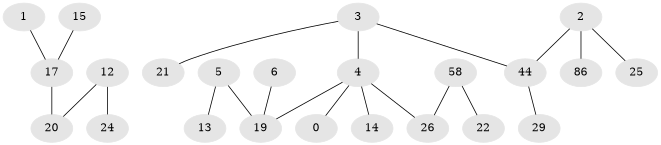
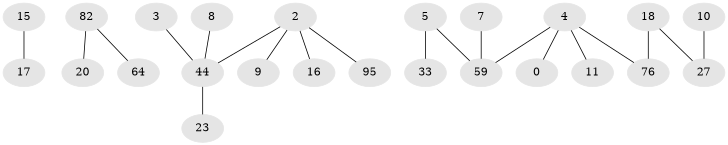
(24, 17) -> none
none -> (212, 17)
none -> (704, 17)
(358, 45) -> none
(108, 73) -> (87, 17)
(163, 73) -> none
none -> (258, 73)
(275, 73) -> (481, 17)
(456, 73) -> (648, 17)
(581, 73) -> (314, 73)
(637, 73) -> (370, 73)
(52, 101) -> none
(108, 128) -> (138, 73)
(205, 128) -> (425, 73)
(261, 128) -> (481, 73)
(372, 128) -> (593, 73)
(428, 128) -> (648, 73)
(484, 128) -> (704, 73)
(539, 128) -> (203, 128)
